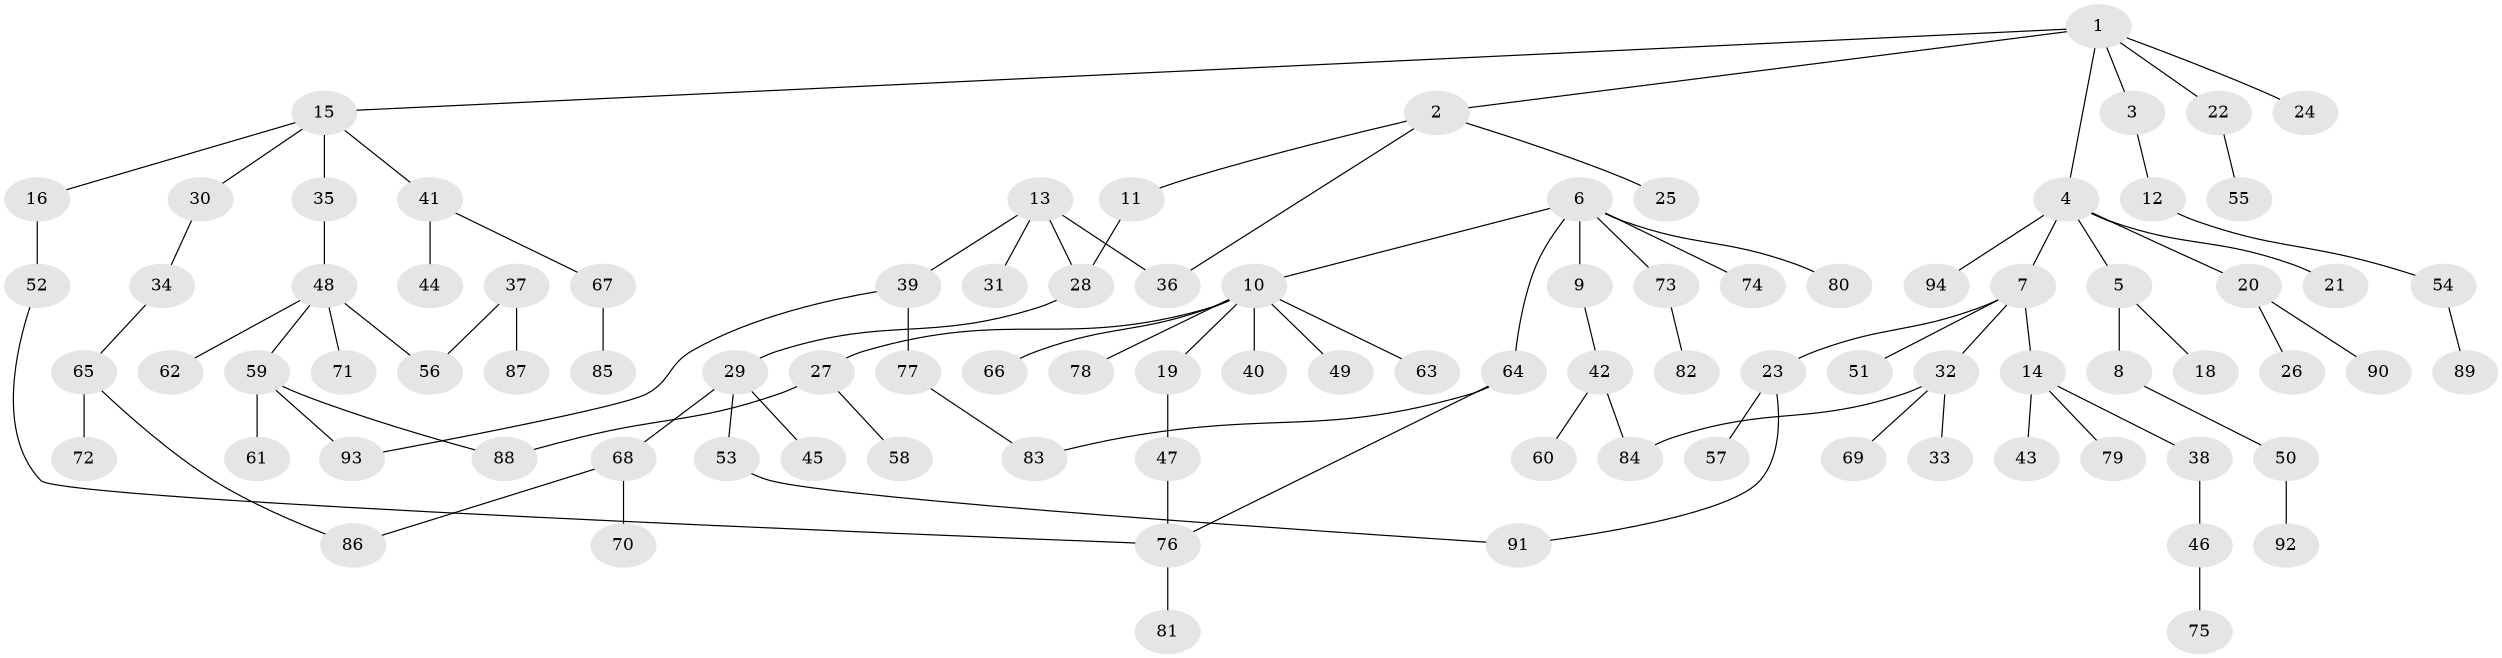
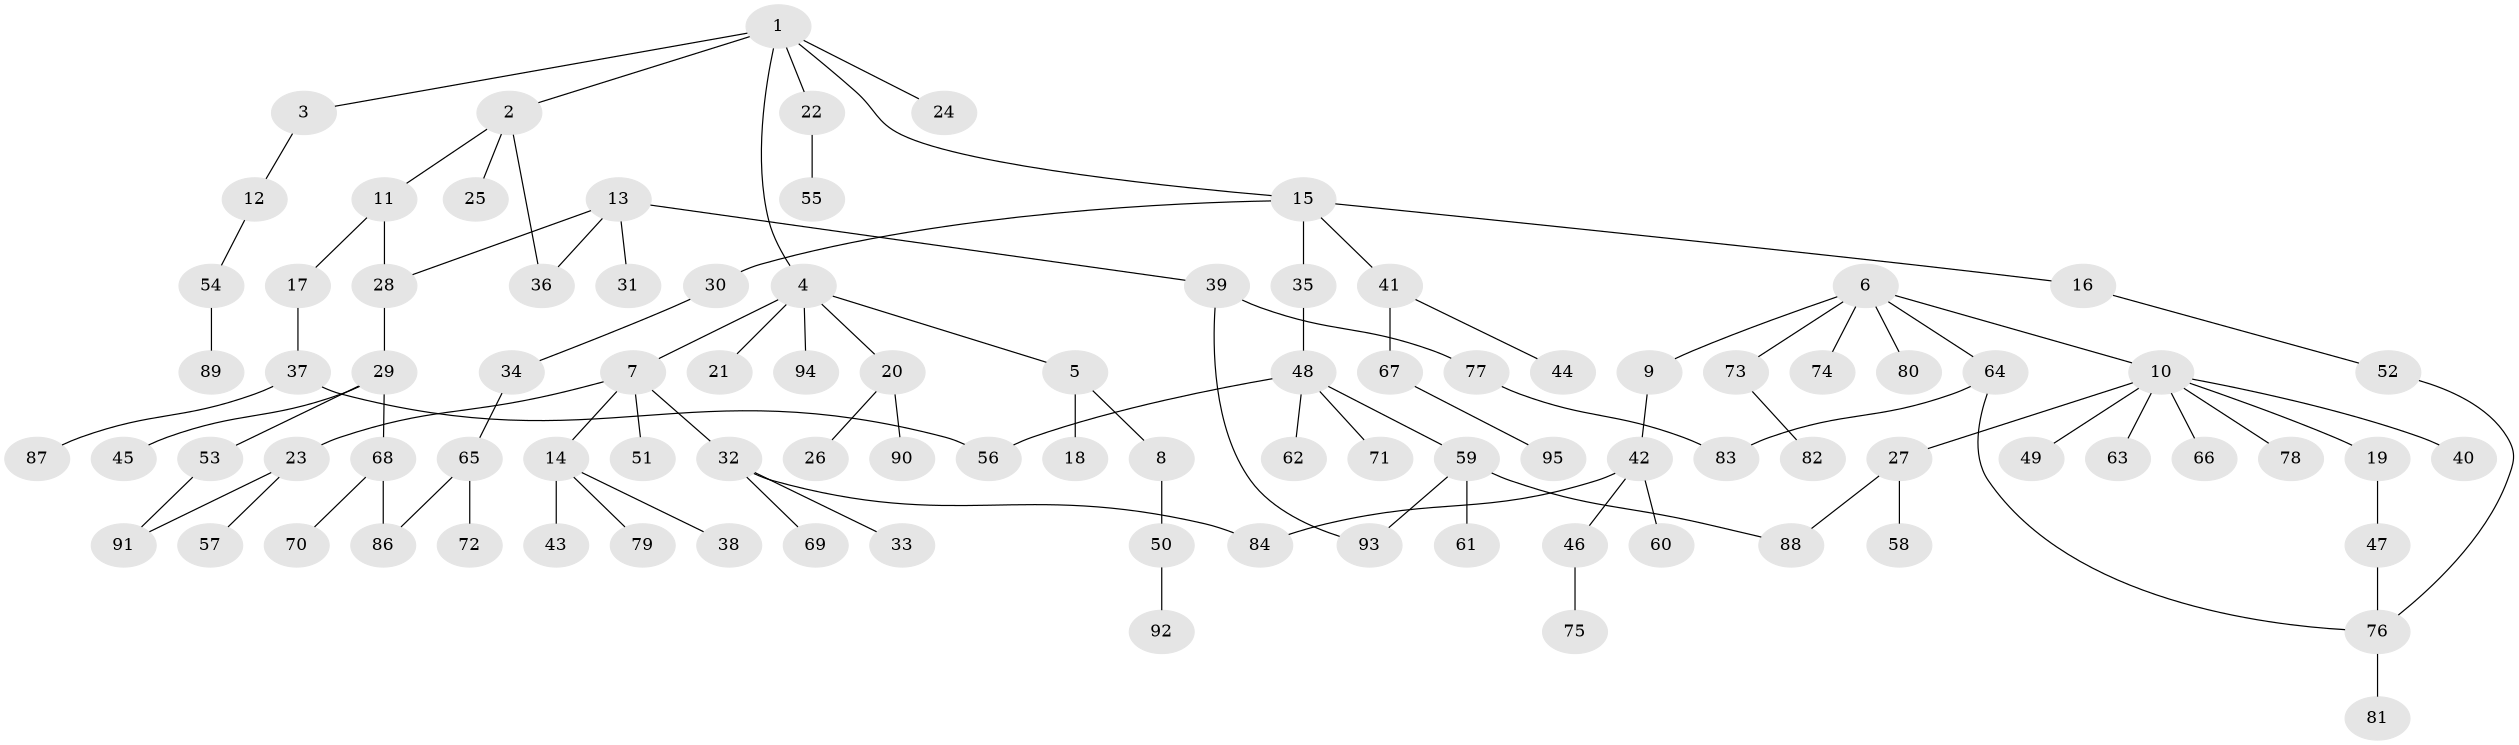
none -> (298, 286)
(603, 372) -> (1553, 459)
(2200, 502) -> (1610, 499)
